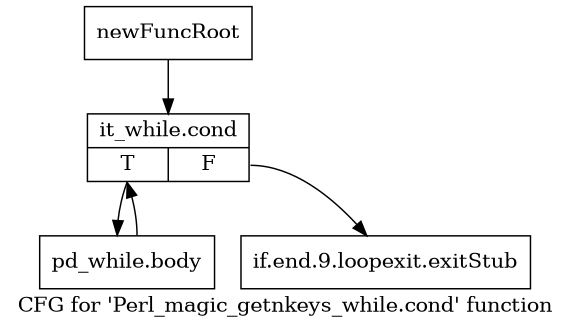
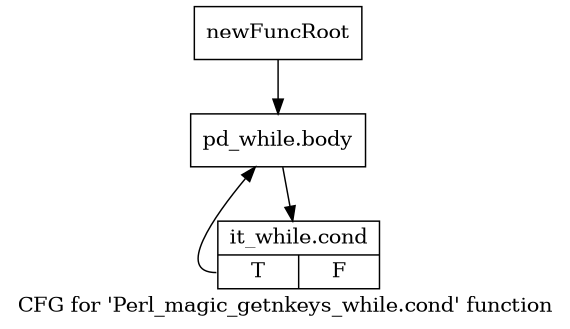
(168, 79) -> (278, 79)
(386, 262) -> none
